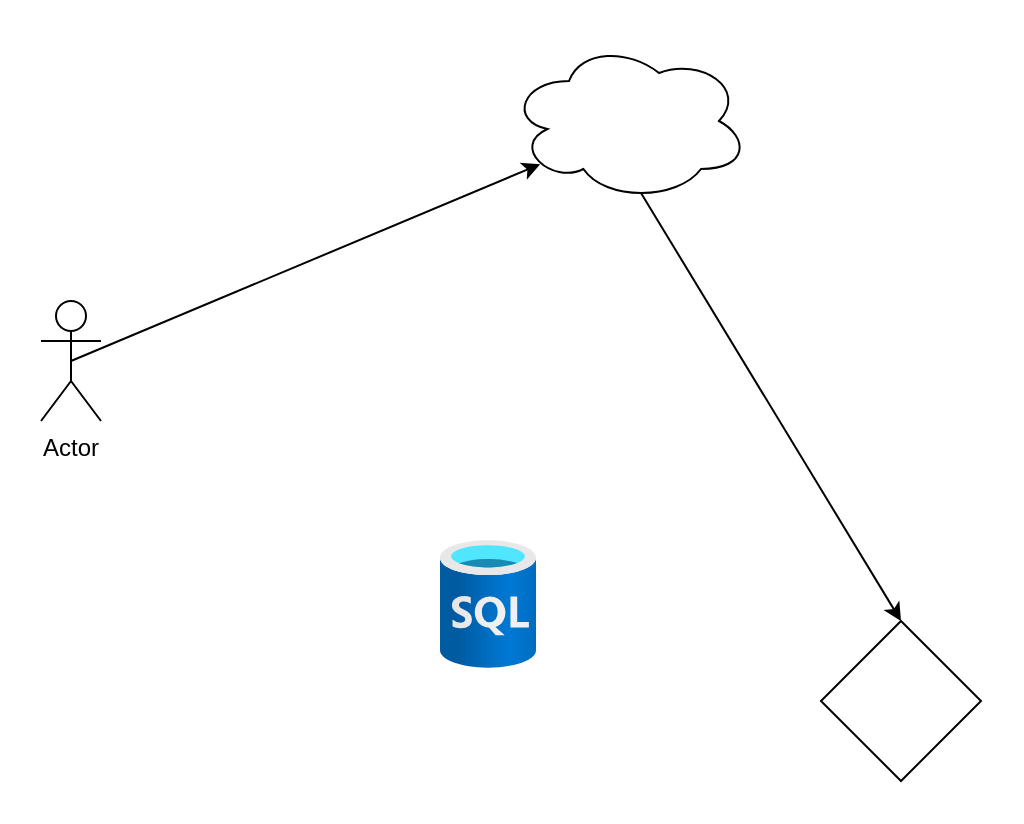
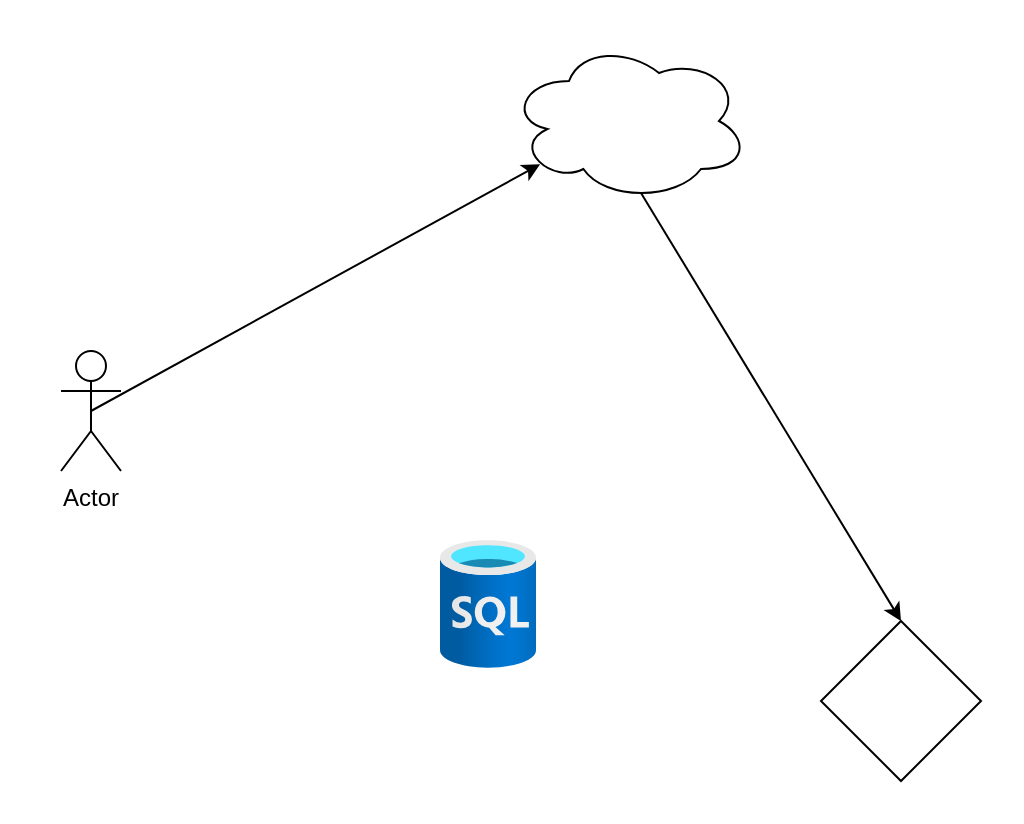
(71, 361) -> (91, 411)
